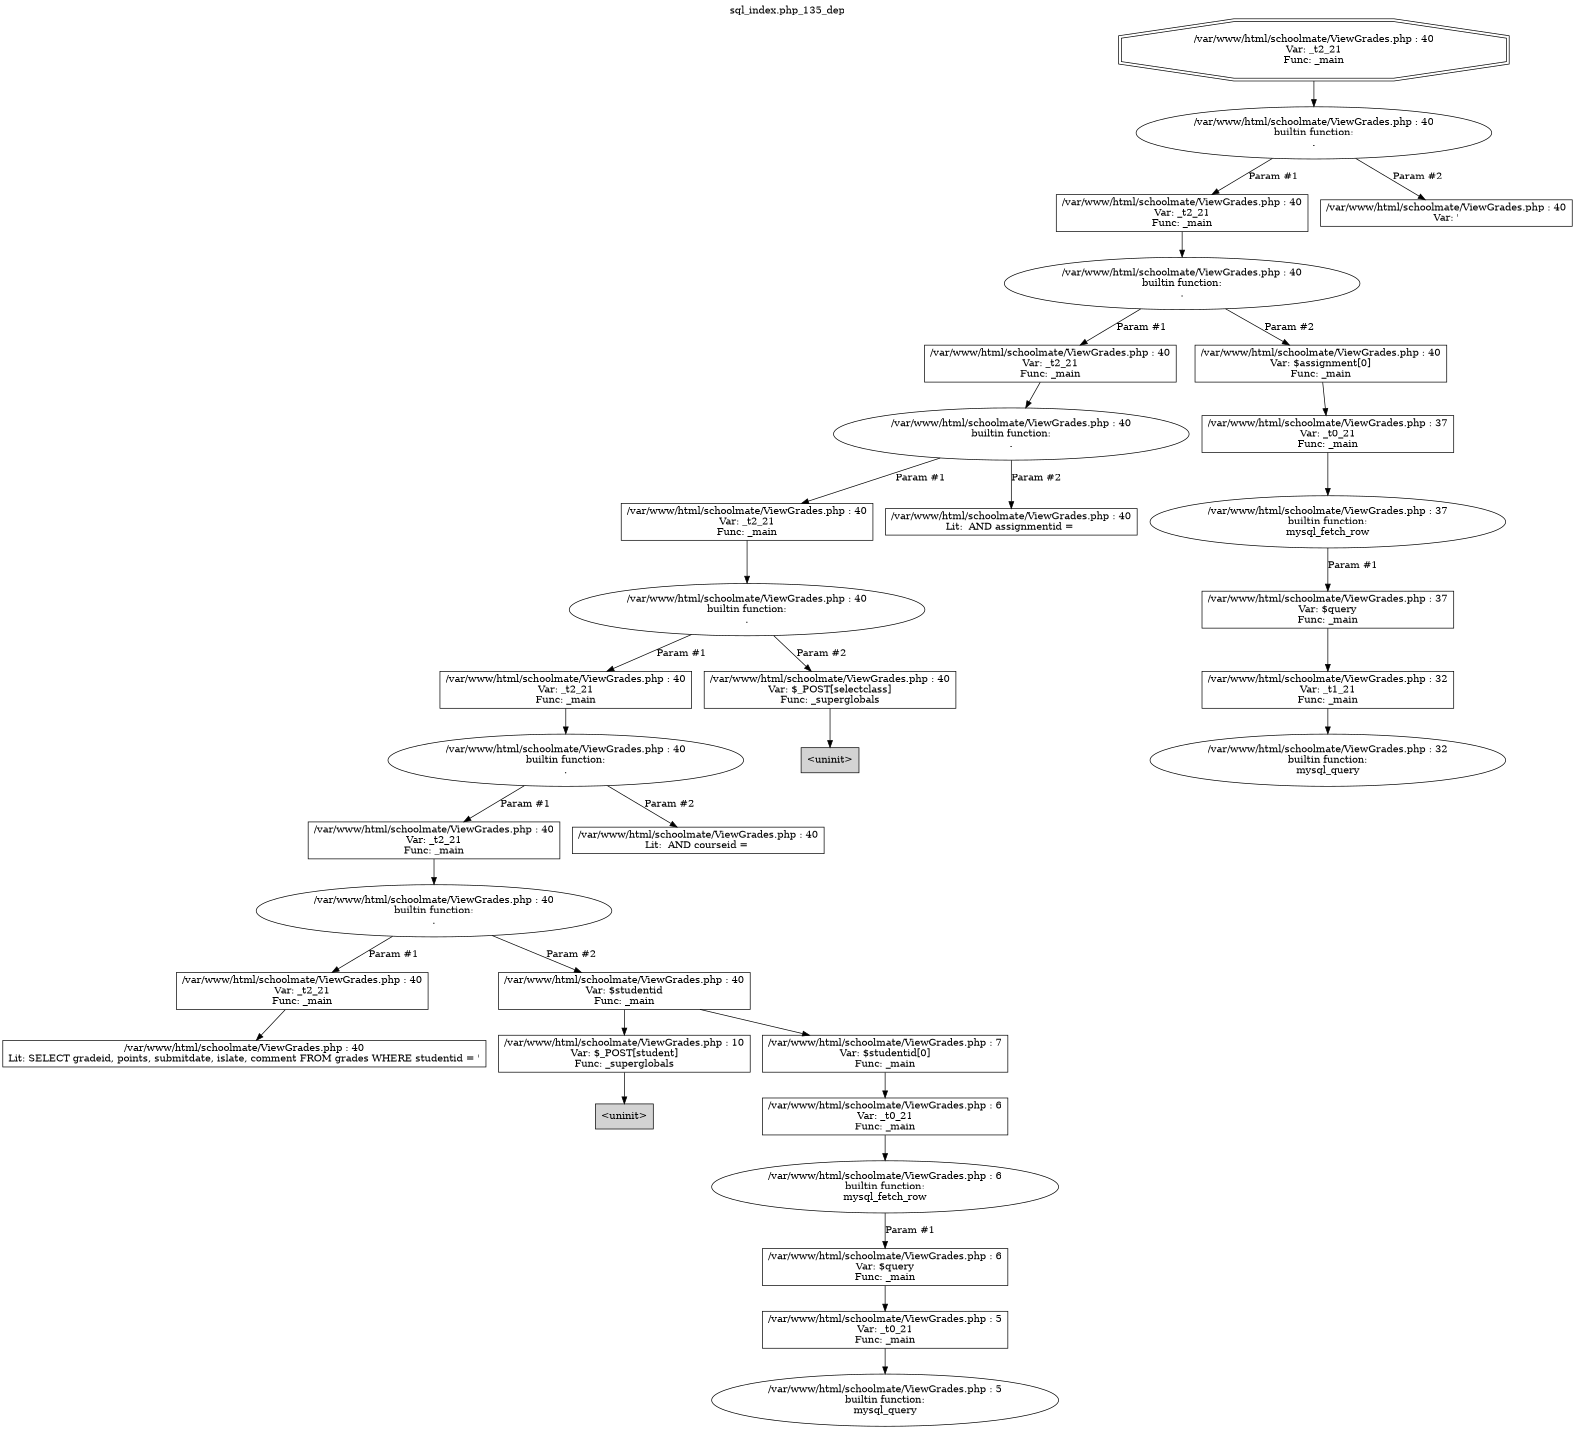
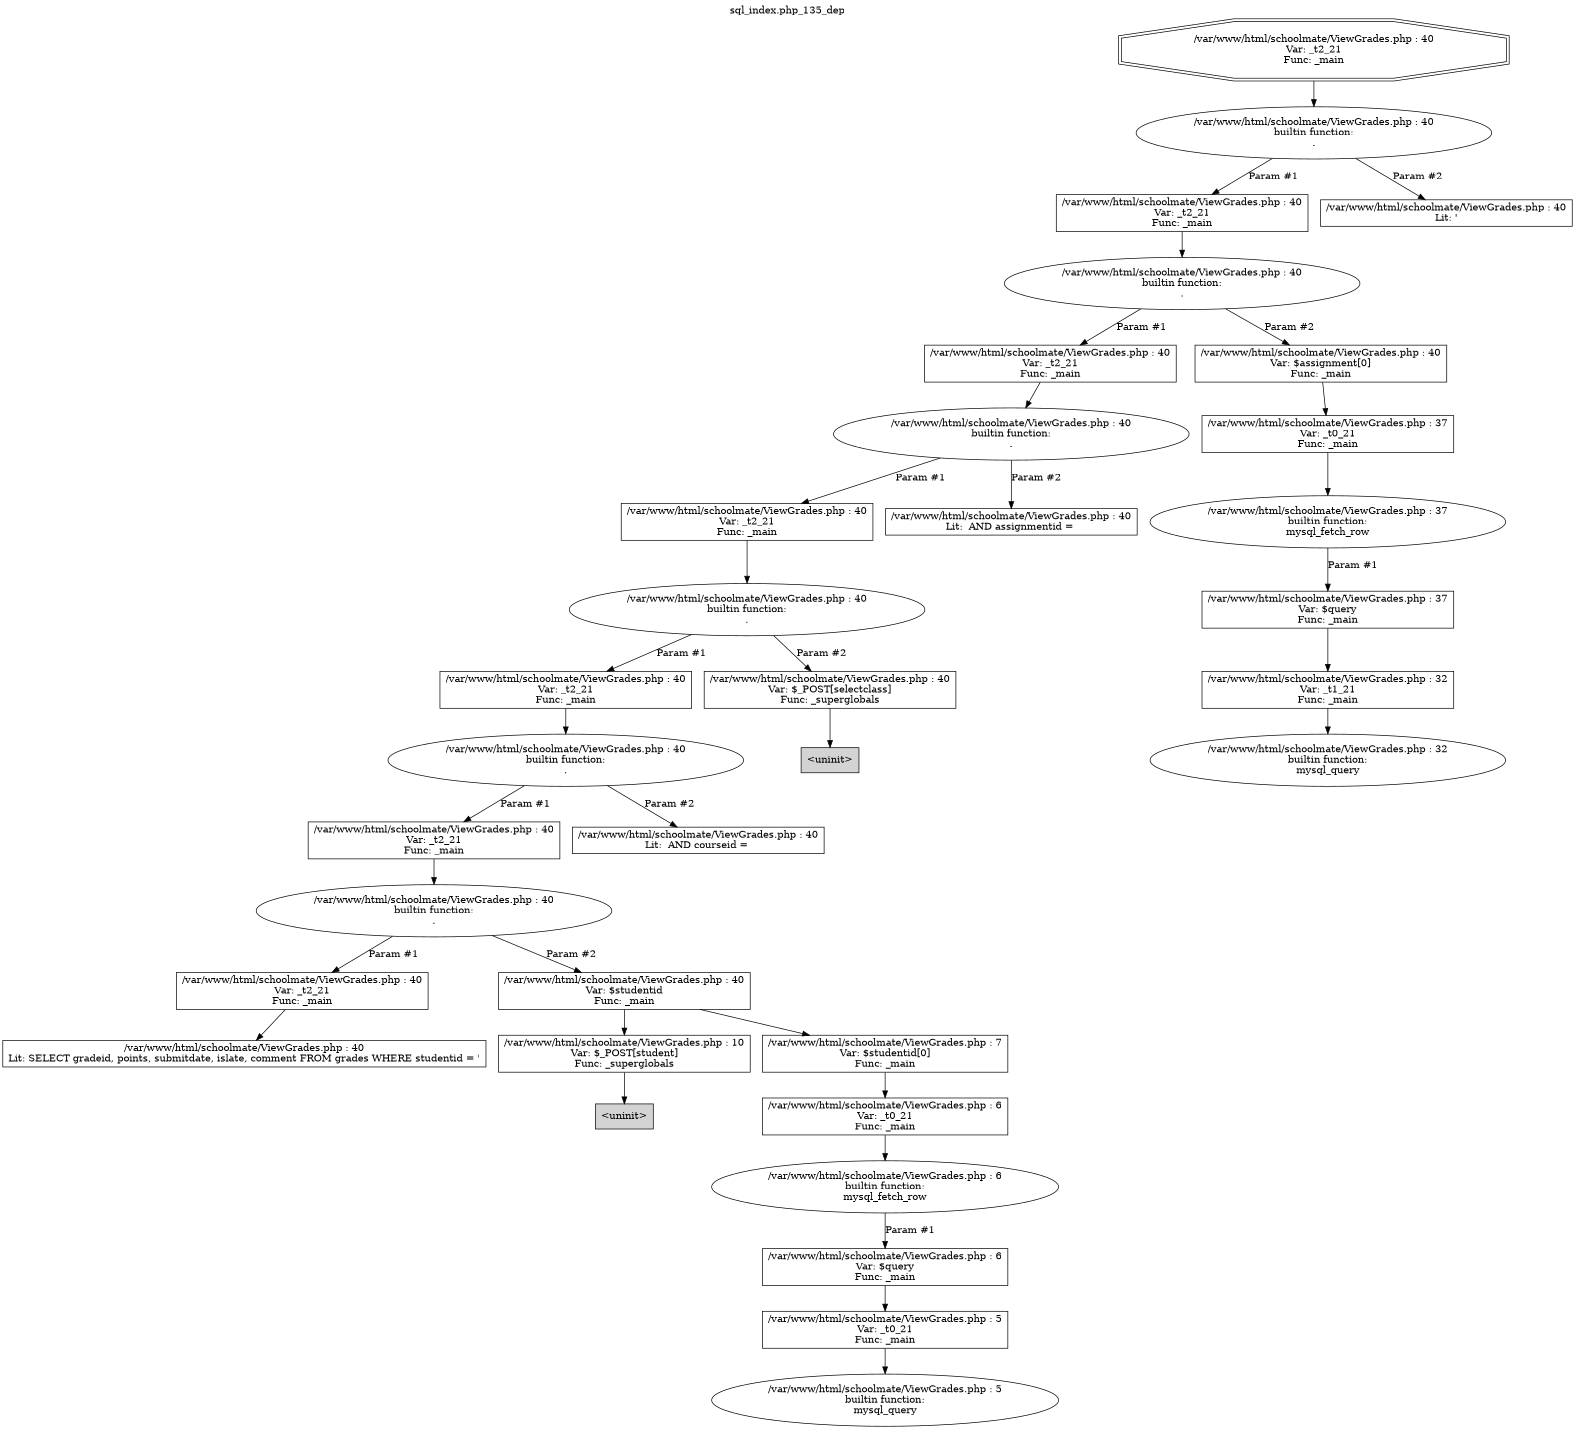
(1446, 213) -> (1446, 213)
